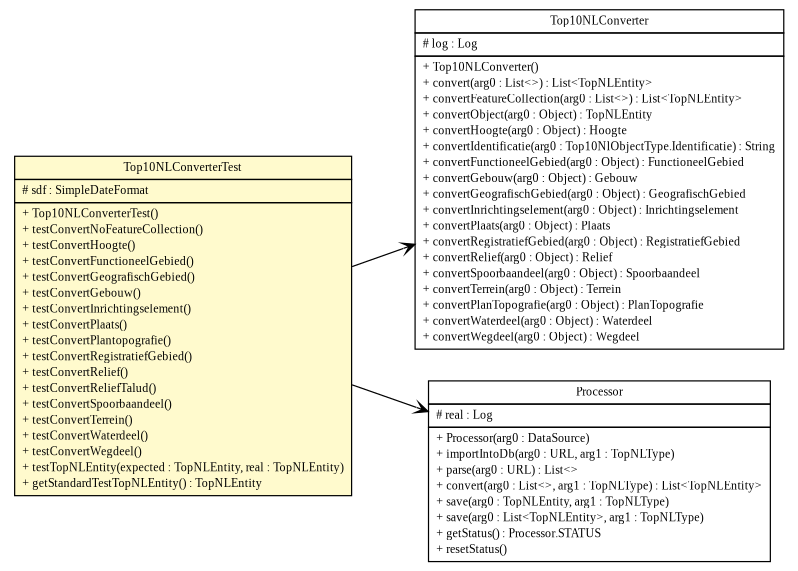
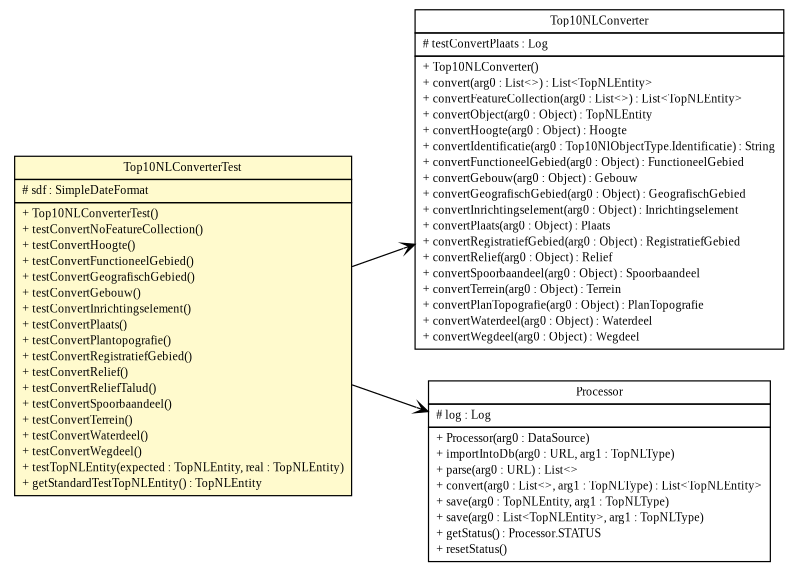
(450, 44) -> (486, 44)
(465, 415) -> (464, 415)
